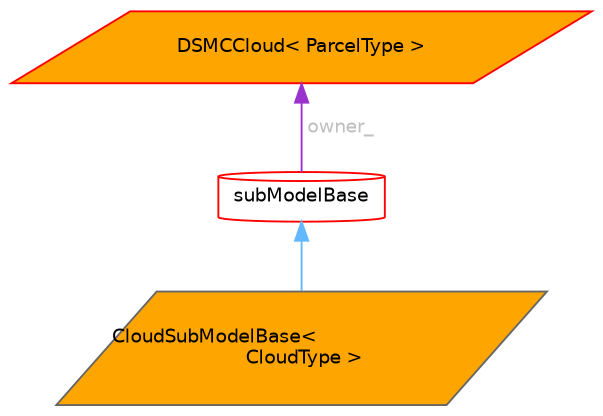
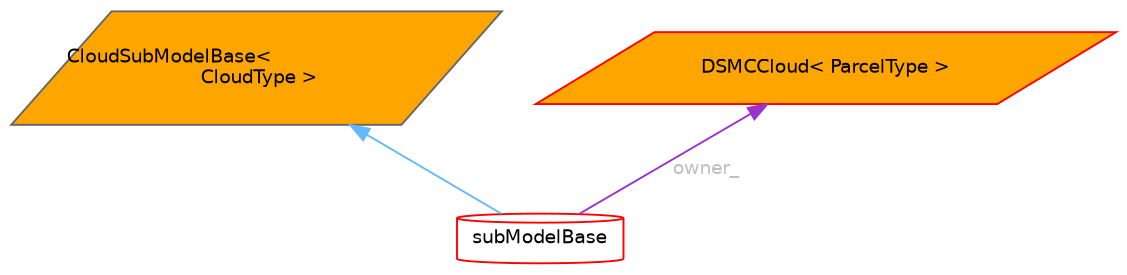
(302, 266) -> (434, 174)
